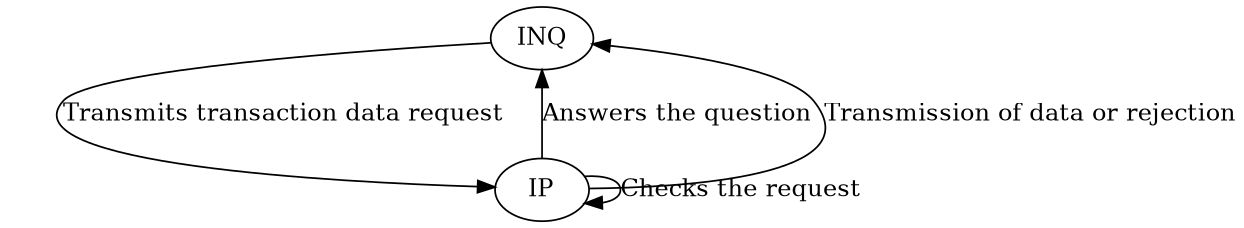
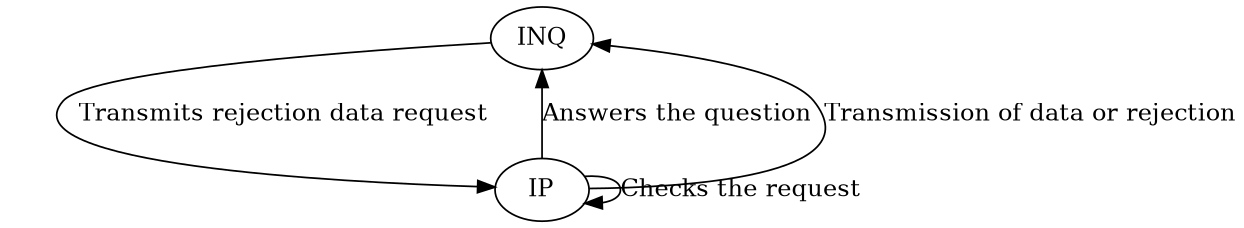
(283, 114) -> (283, 114)
